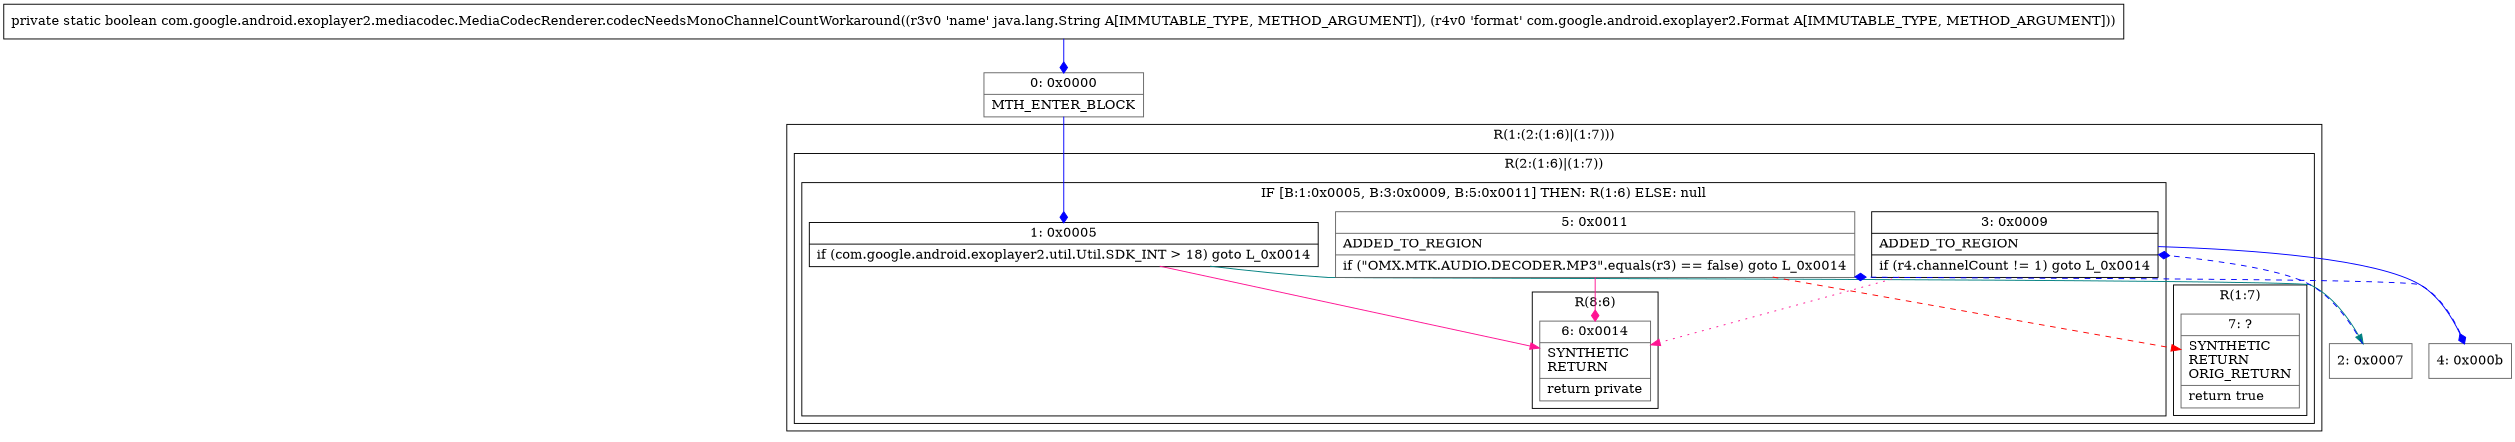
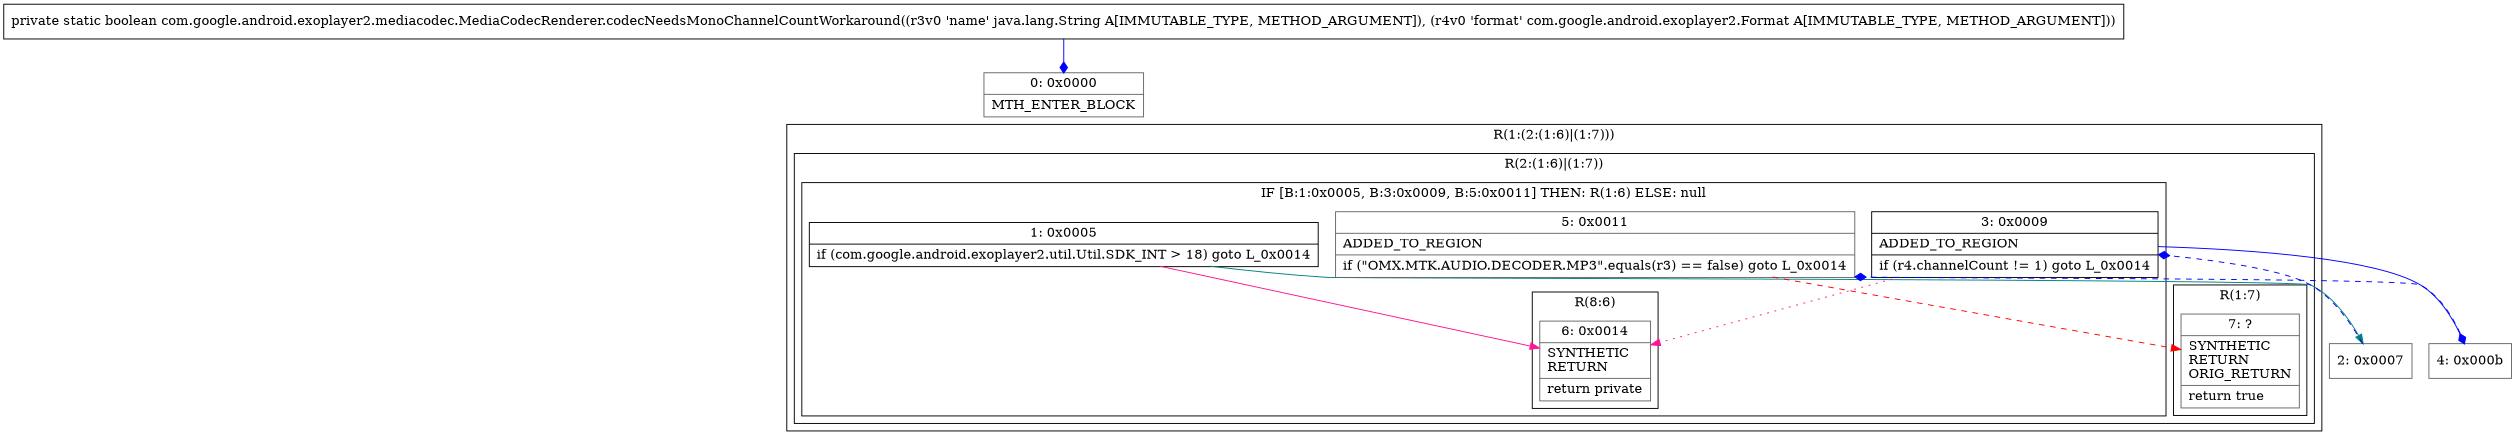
(1064, 164) -> none
(1595, 298) -> none
